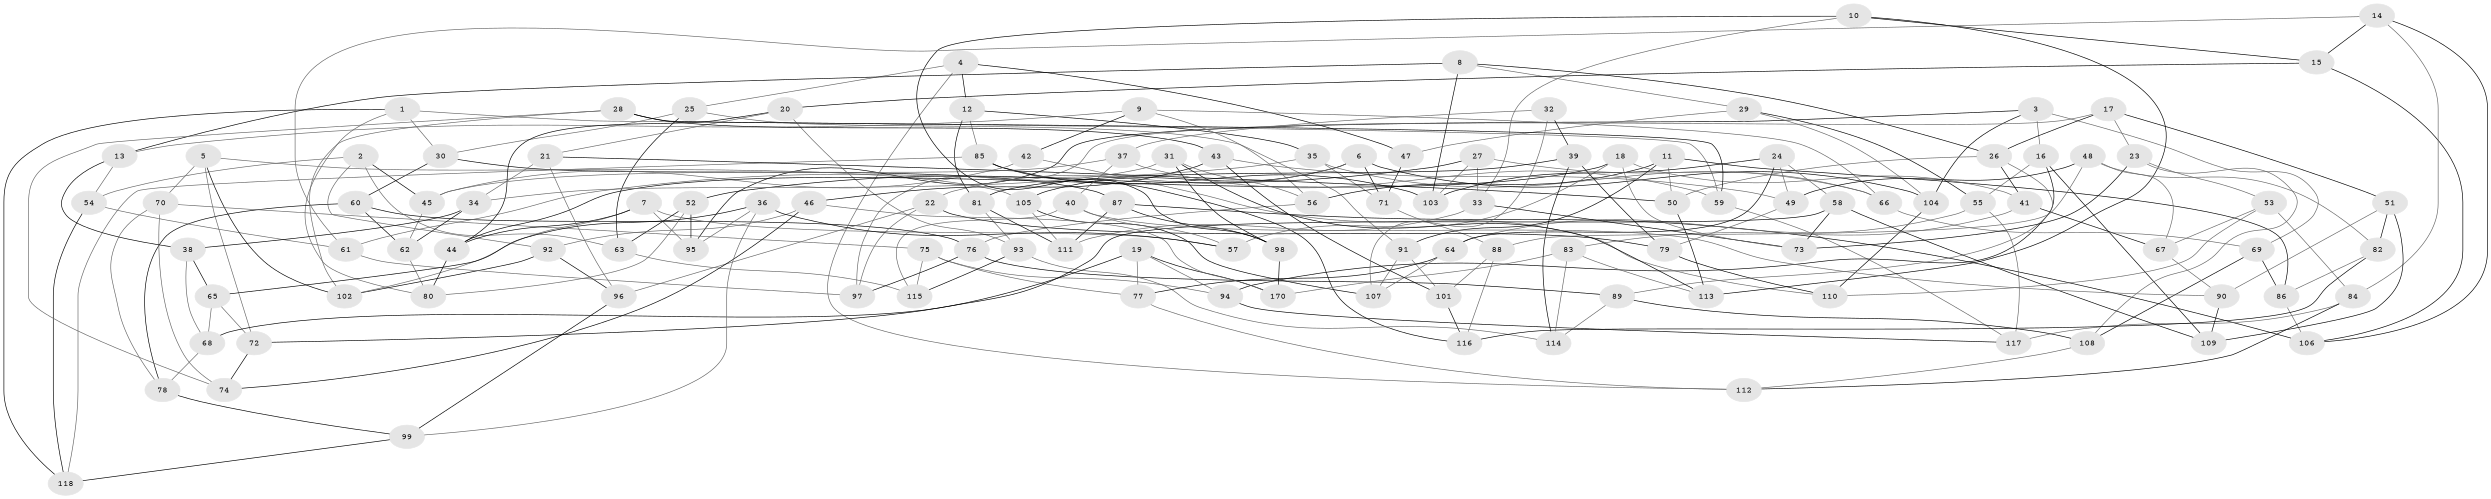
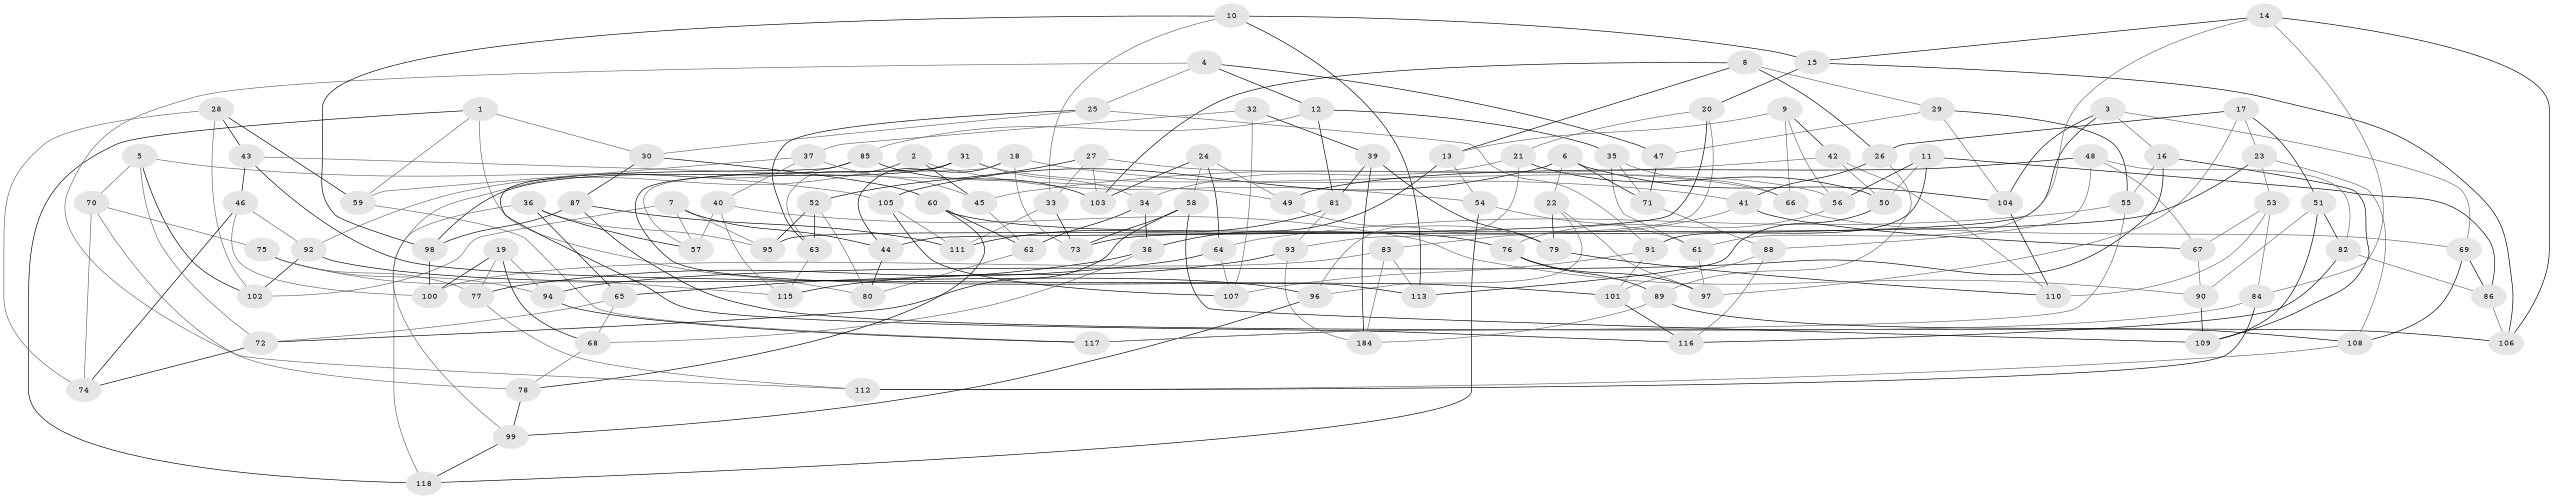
(1830, 166) -> (1859, 179)
(1278, 296) -> (430, 296)
(1553, 343) -> (1364, 343)
